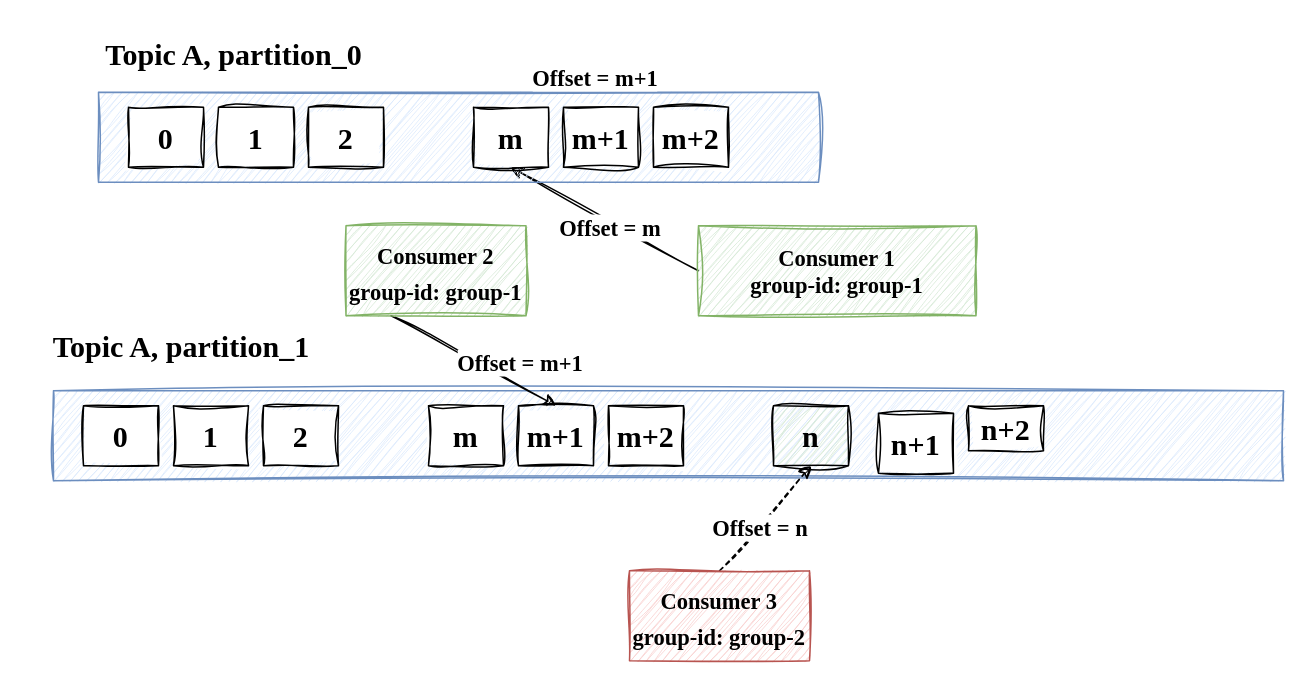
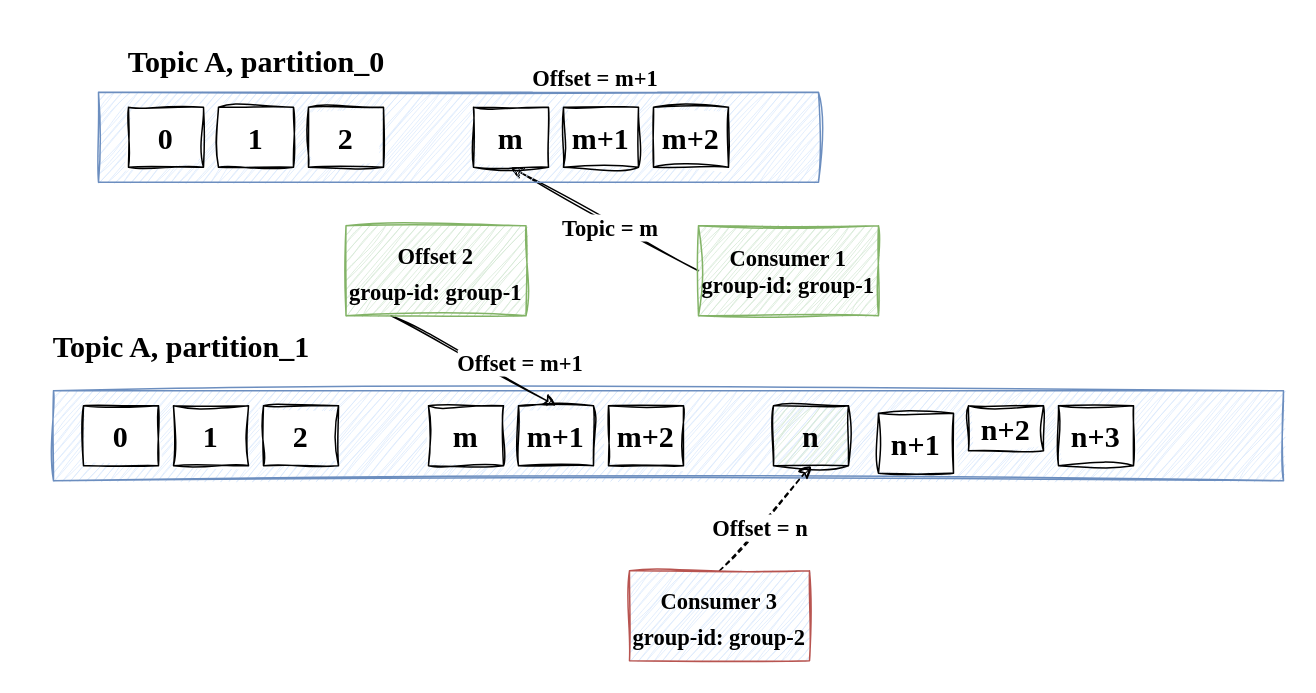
(233, 53) -> (256, 61)
(611, 227) -> (611, 227)
(436, 271) -> (436, 271)
(837, 271) -> (788, 271)
none -> (1096, 436)
(719, 616) -> (719, 616)
